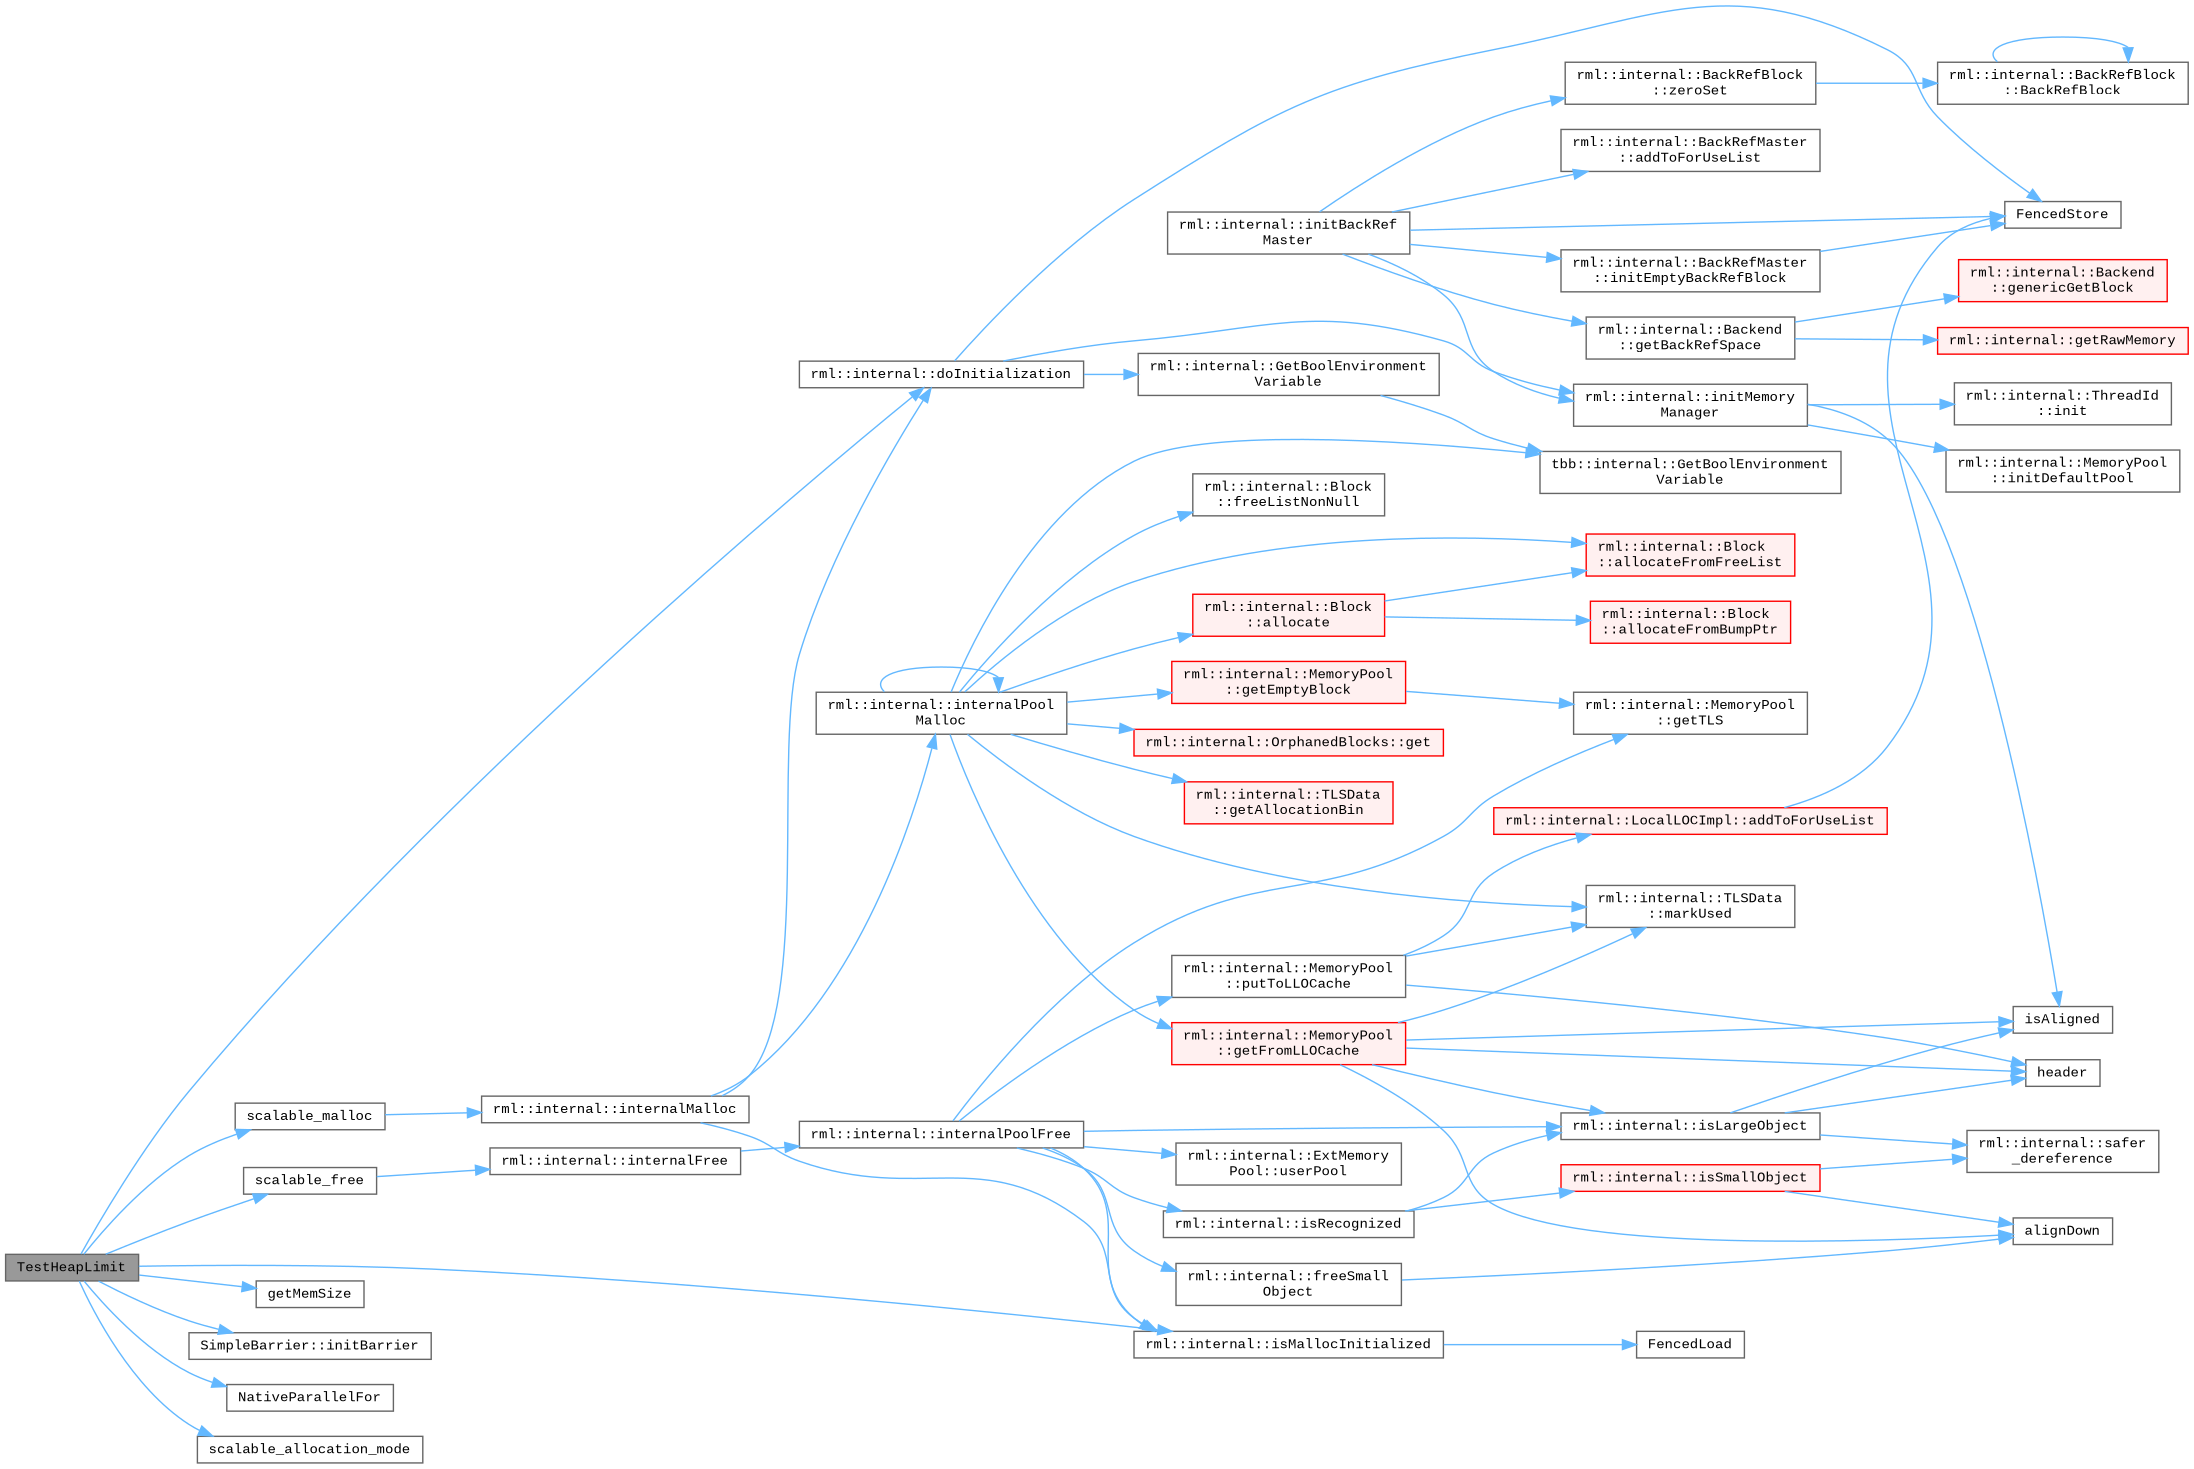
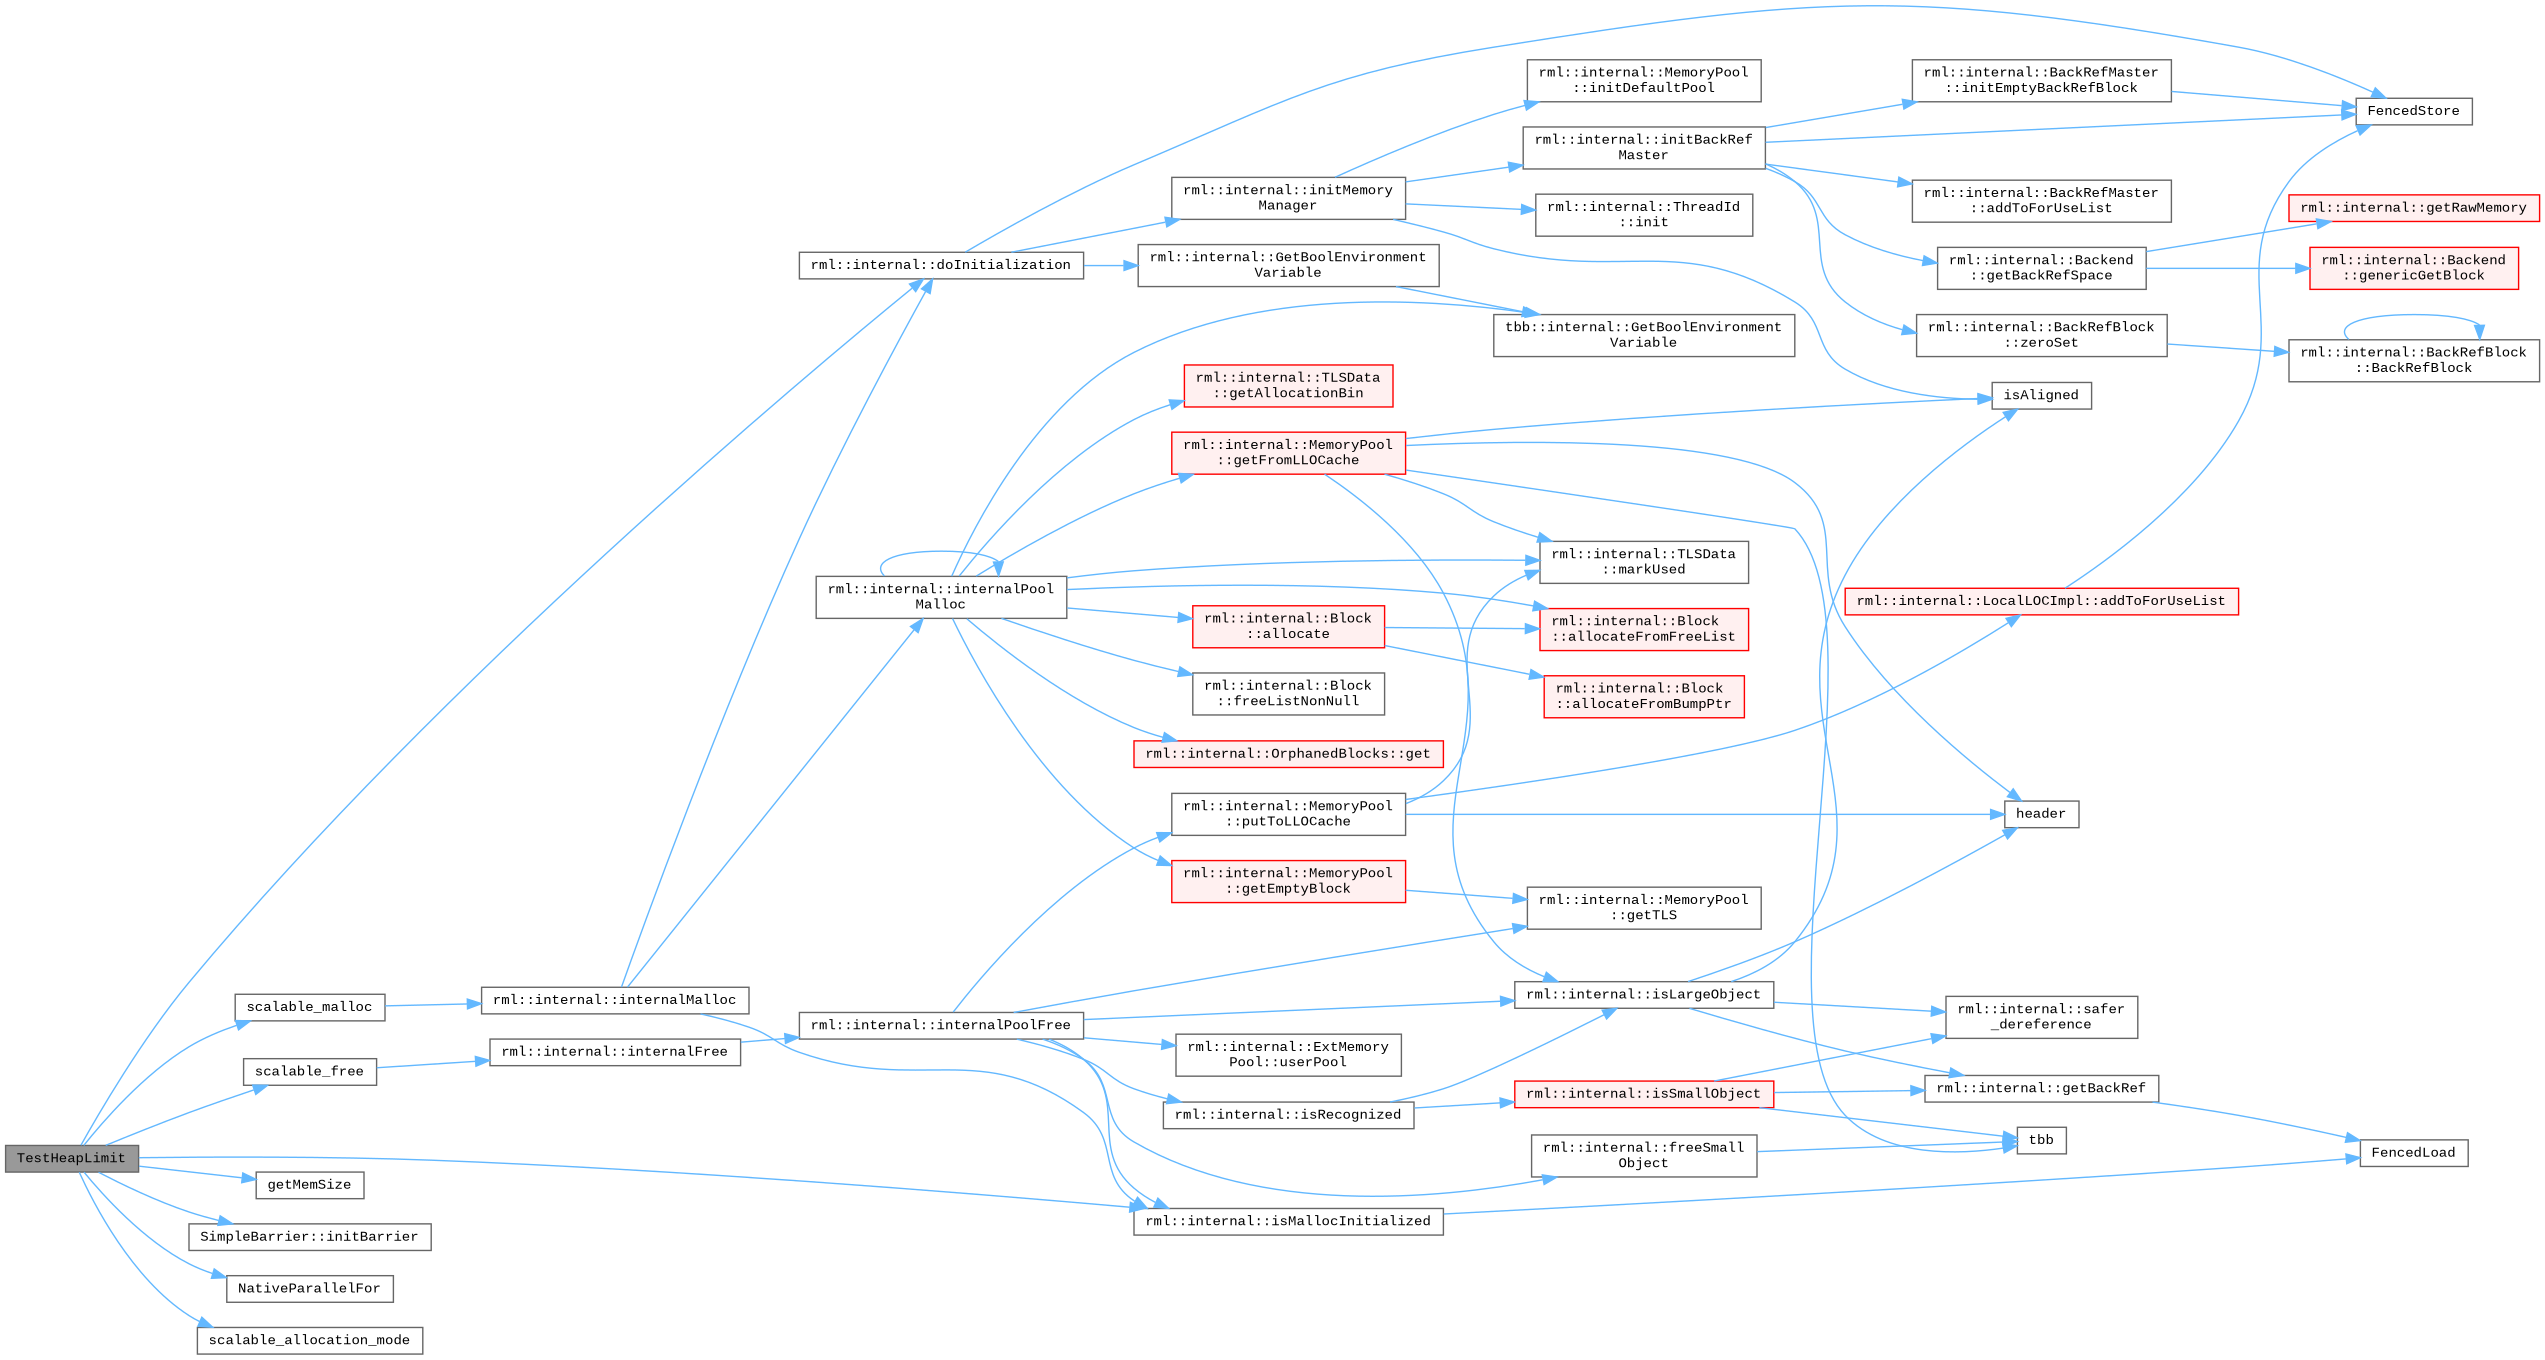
(1465, 327) -> (1457, 174)
none -> (2042, 1089)
(2063, 1231) -> (2042, 1141)
